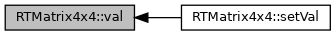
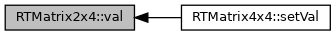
(70, 18) -> (70, 18)
